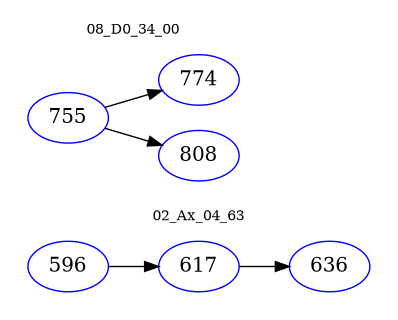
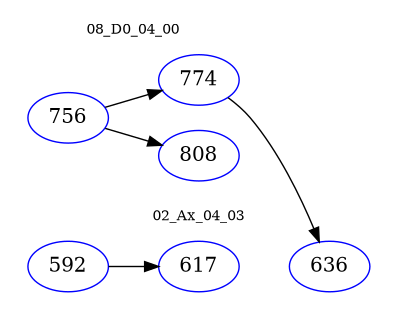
(134, 30) -> (134, 30)
(68, 118) -> (68, 118)
(199, 217) -> (199, 217)
(68, 267) -> (68, 267)
(257, 267) -> (279, 158)
